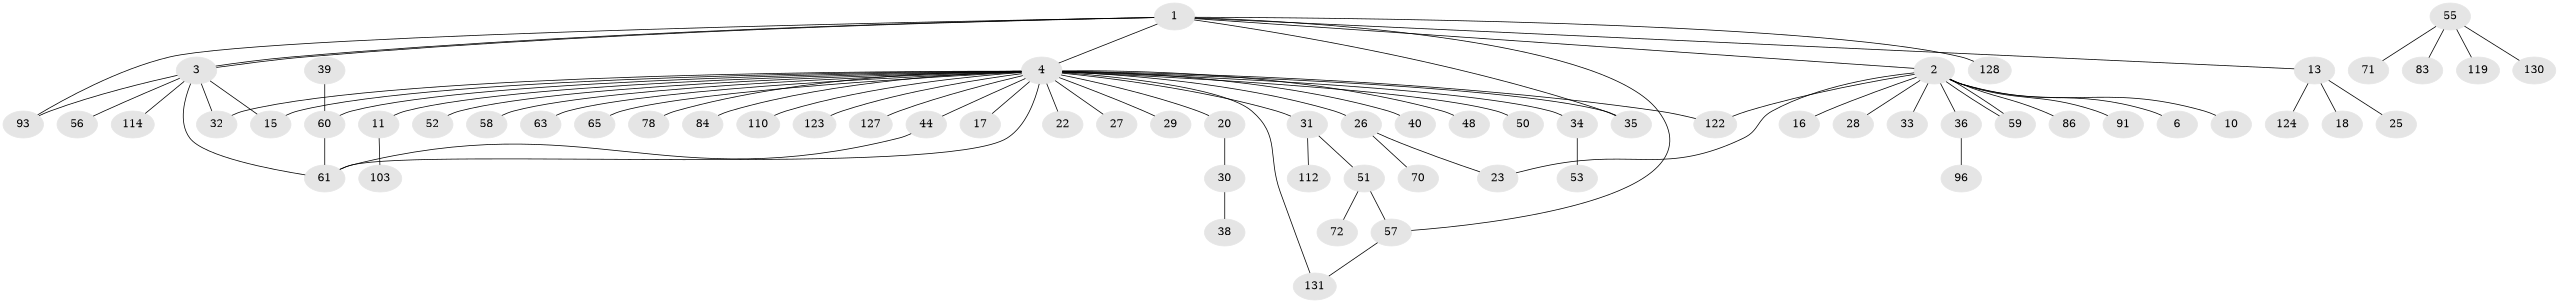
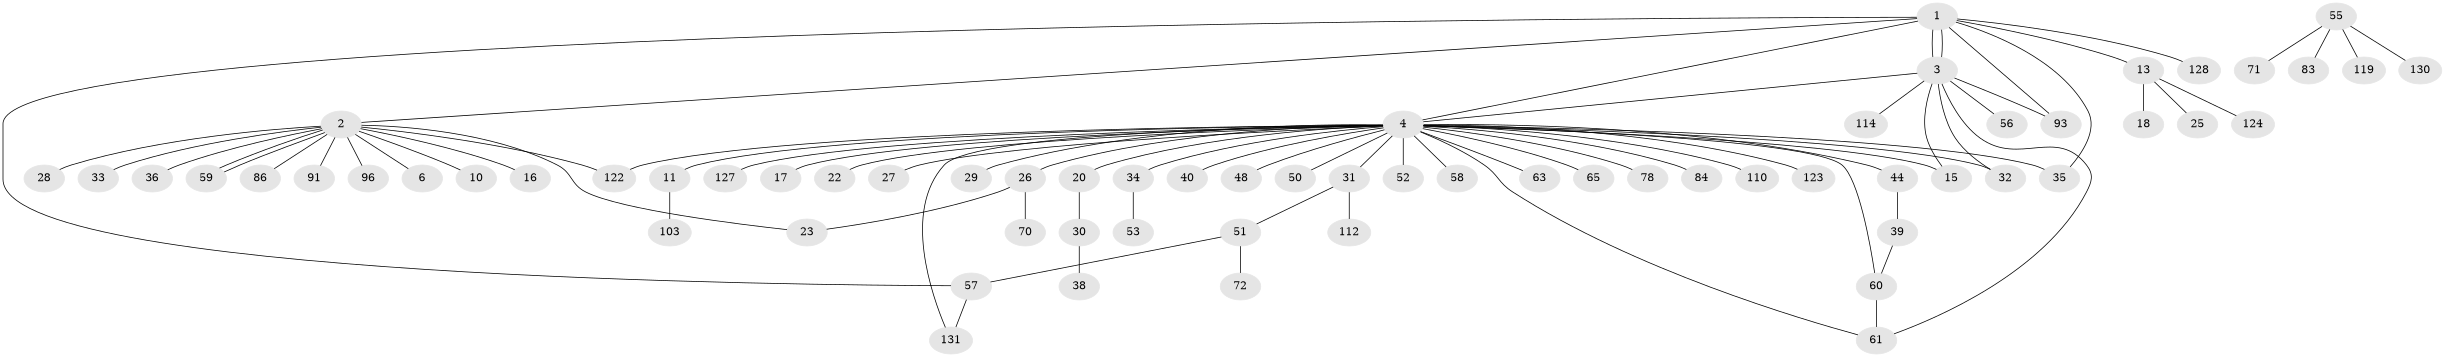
none -> (1670, 97)
(626, 152) -> (1898, 206)
(1961, 152) -> (355, 152)
